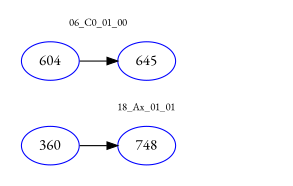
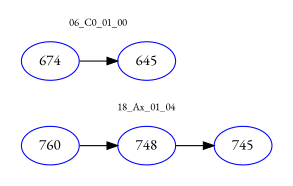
(50, 61) -> (50, 61)
(147, 108) -> (147, 108)
(50, 146) -> (50, 146)
none -> (243, 146)
